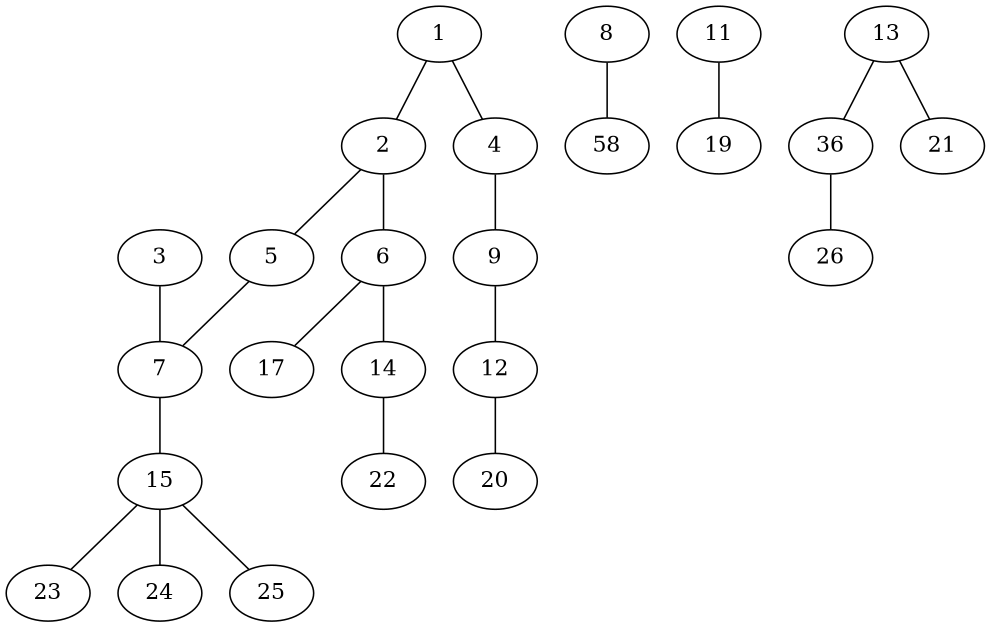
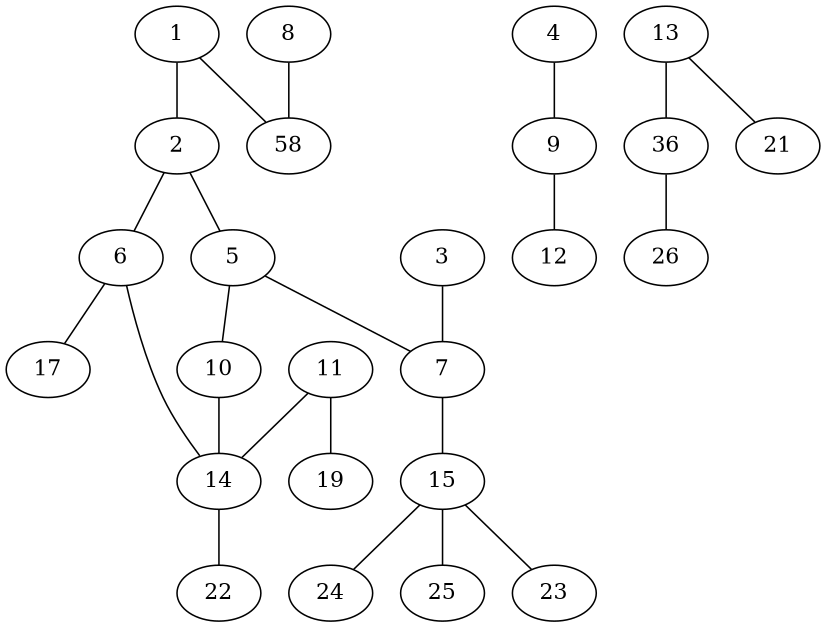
(467, 90) -> (233, 90)
none -> (219, 370)
none -> (275, 425)
(495, 481) -> none
